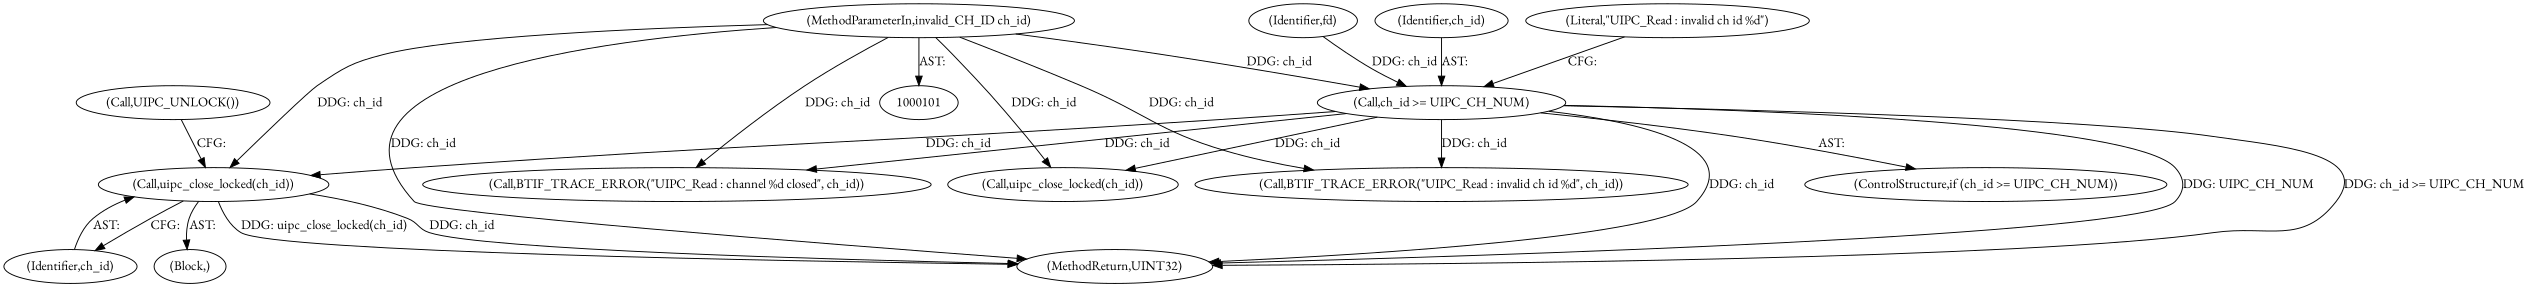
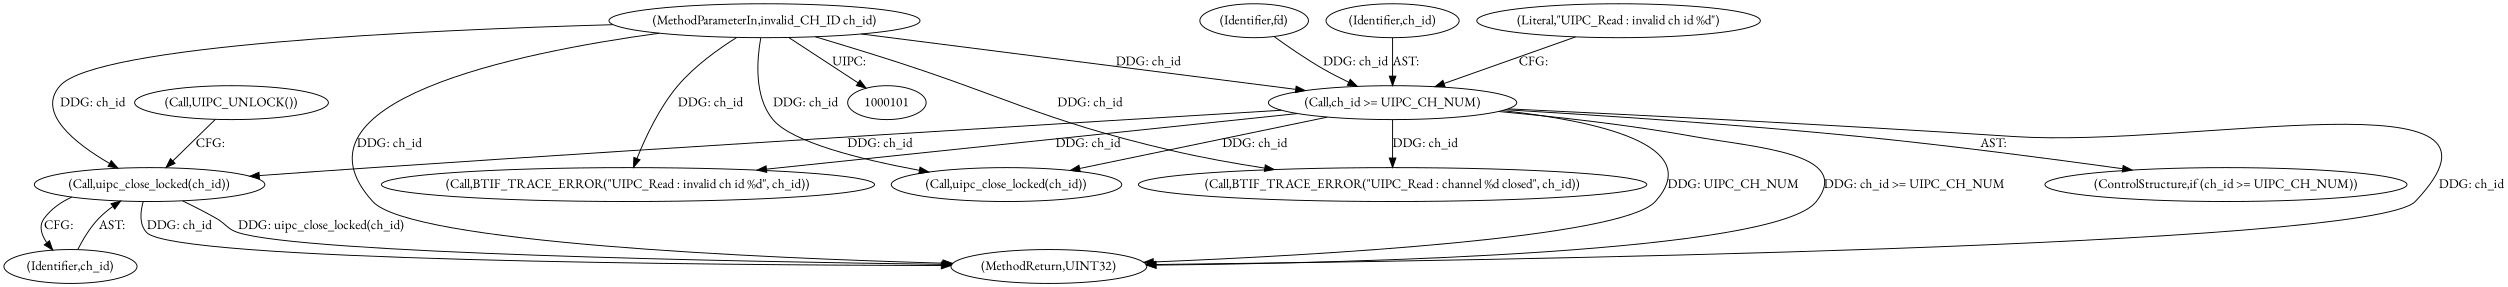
(934, 62) -> (851, 62)
(190, 266) -> none
